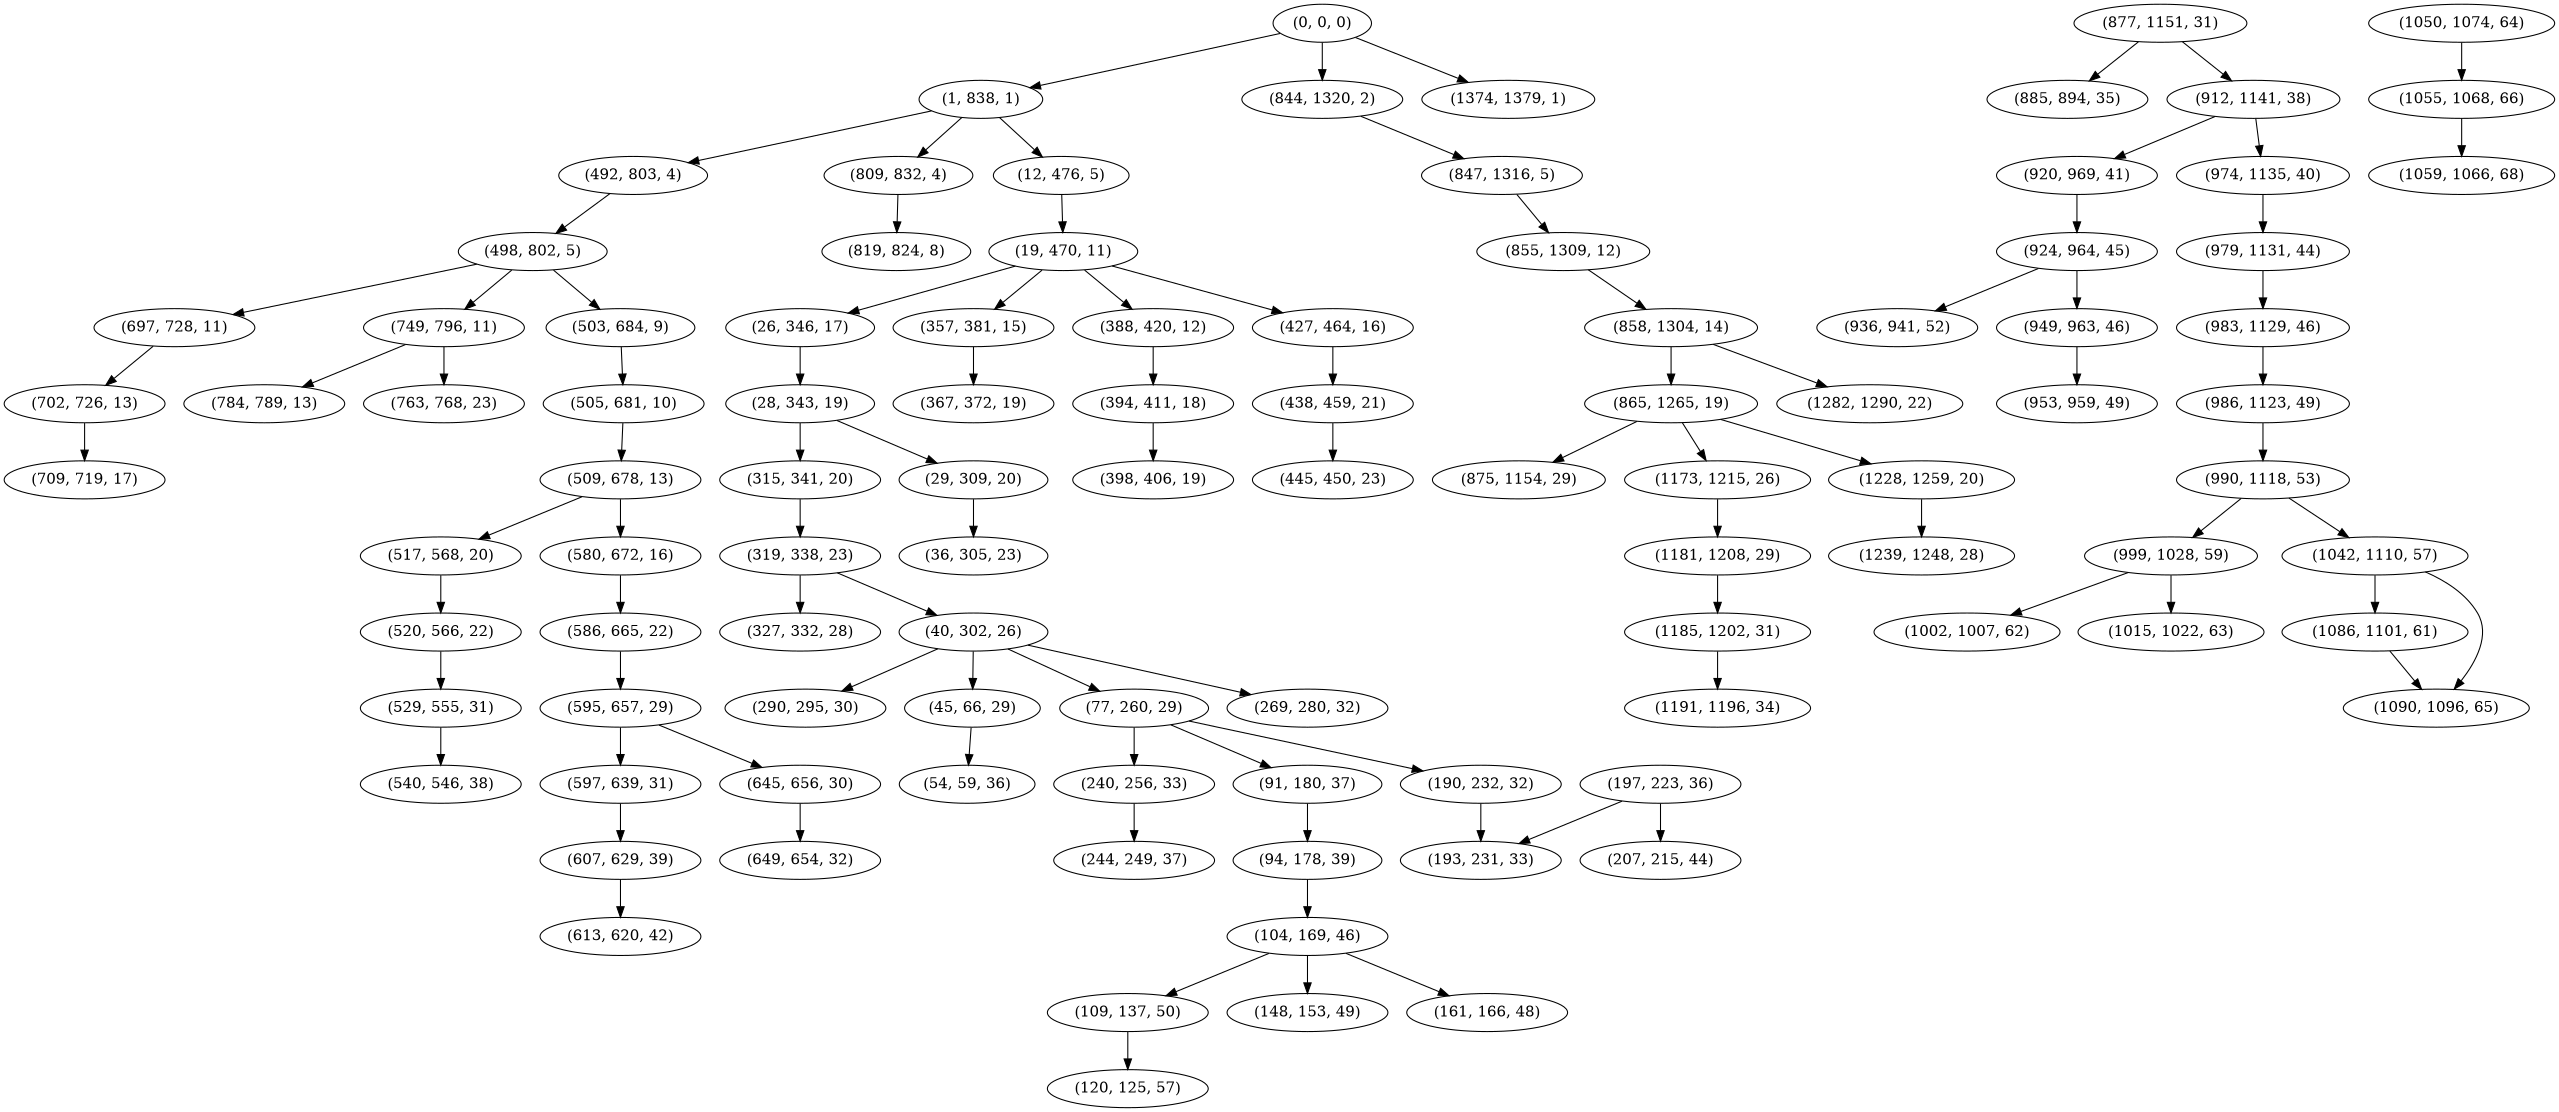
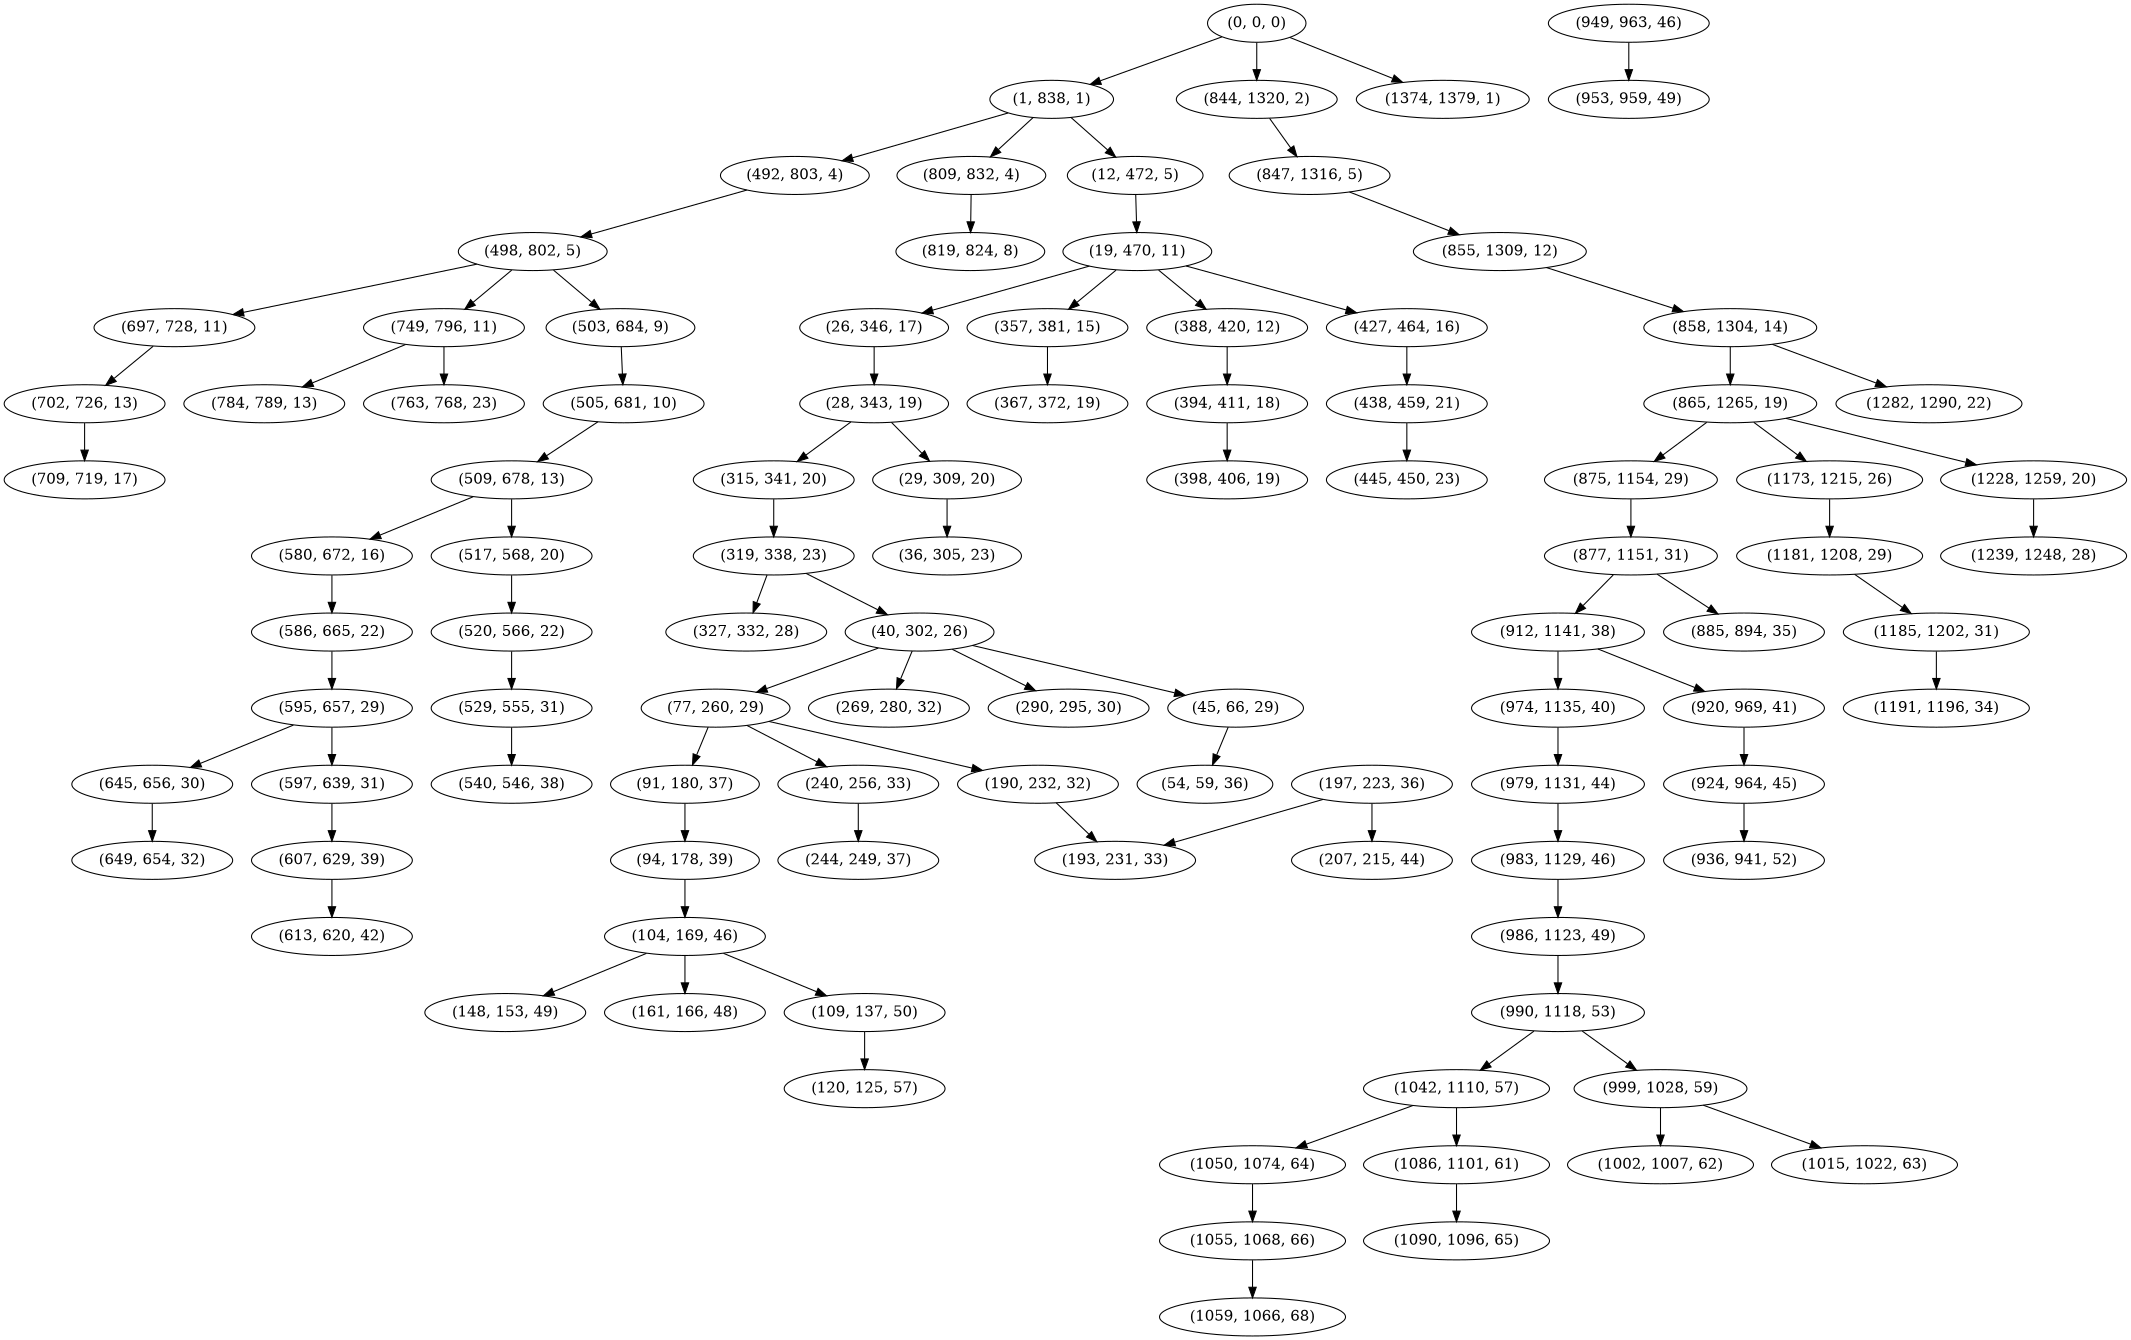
(1061, 175) -> (1135, 175)
(2077, 284) -> none
none -> (1631, 513)
(2479, 616) -> (1359, 1125)
